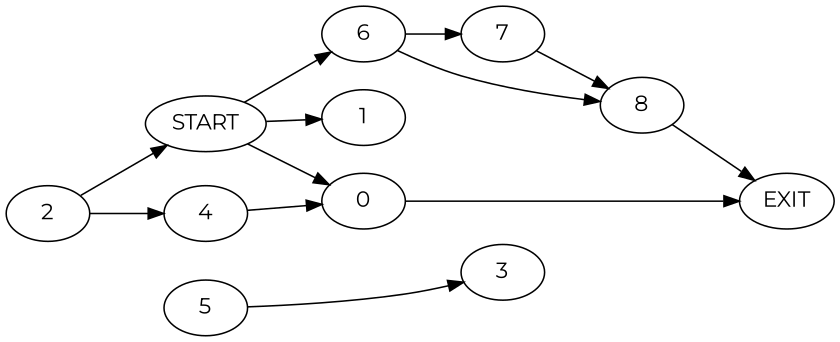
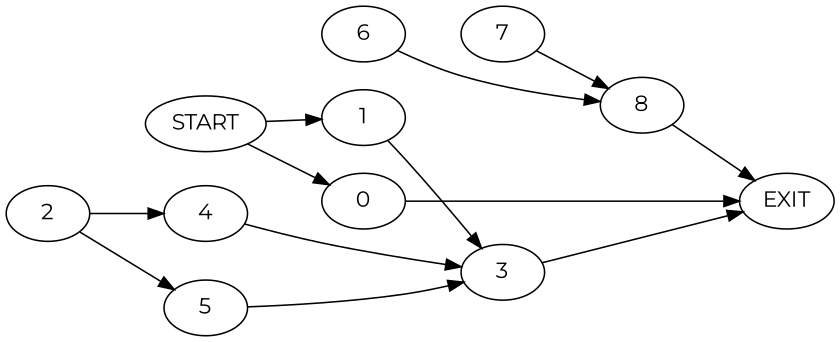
(426, 34) -> none
(281, 81) -> none
(117, 174) -> (120, 257)
none -> (430, 188)
(277, 208) -> (345, 247)
none -> (635, 239)
